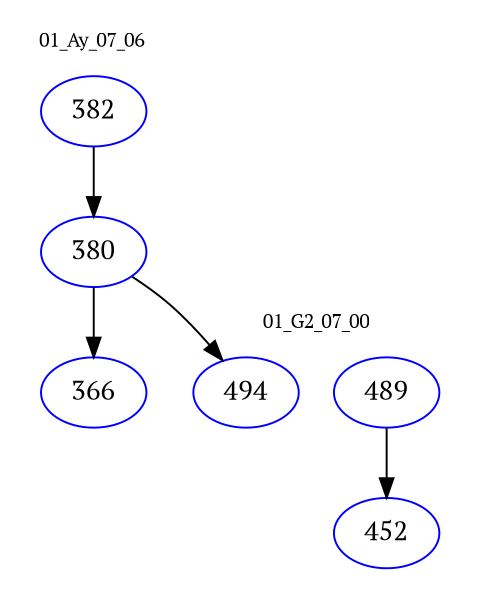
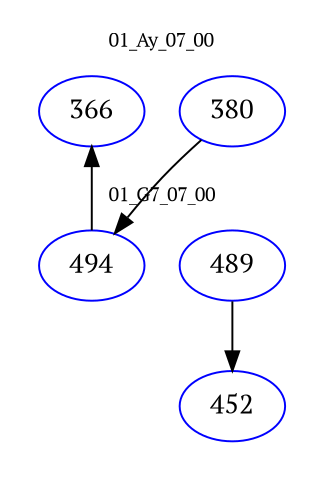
(93, 42) -> (162, 42)
(94, 111) -> none
(94, 313) -> (92, 199)
(316, 323) -> (162, 196)
